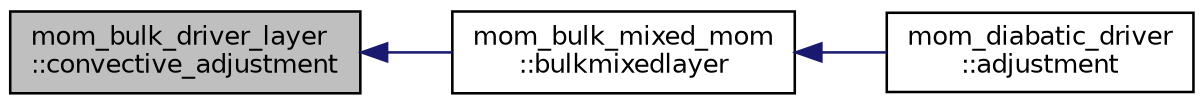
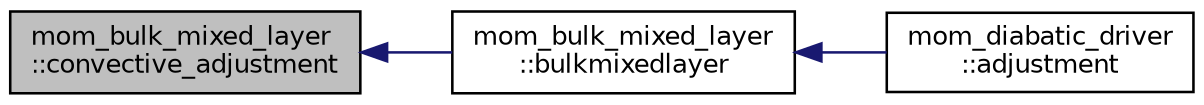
(185, 52) -> (185, 52)
(624, 52) -> (624, 52)
